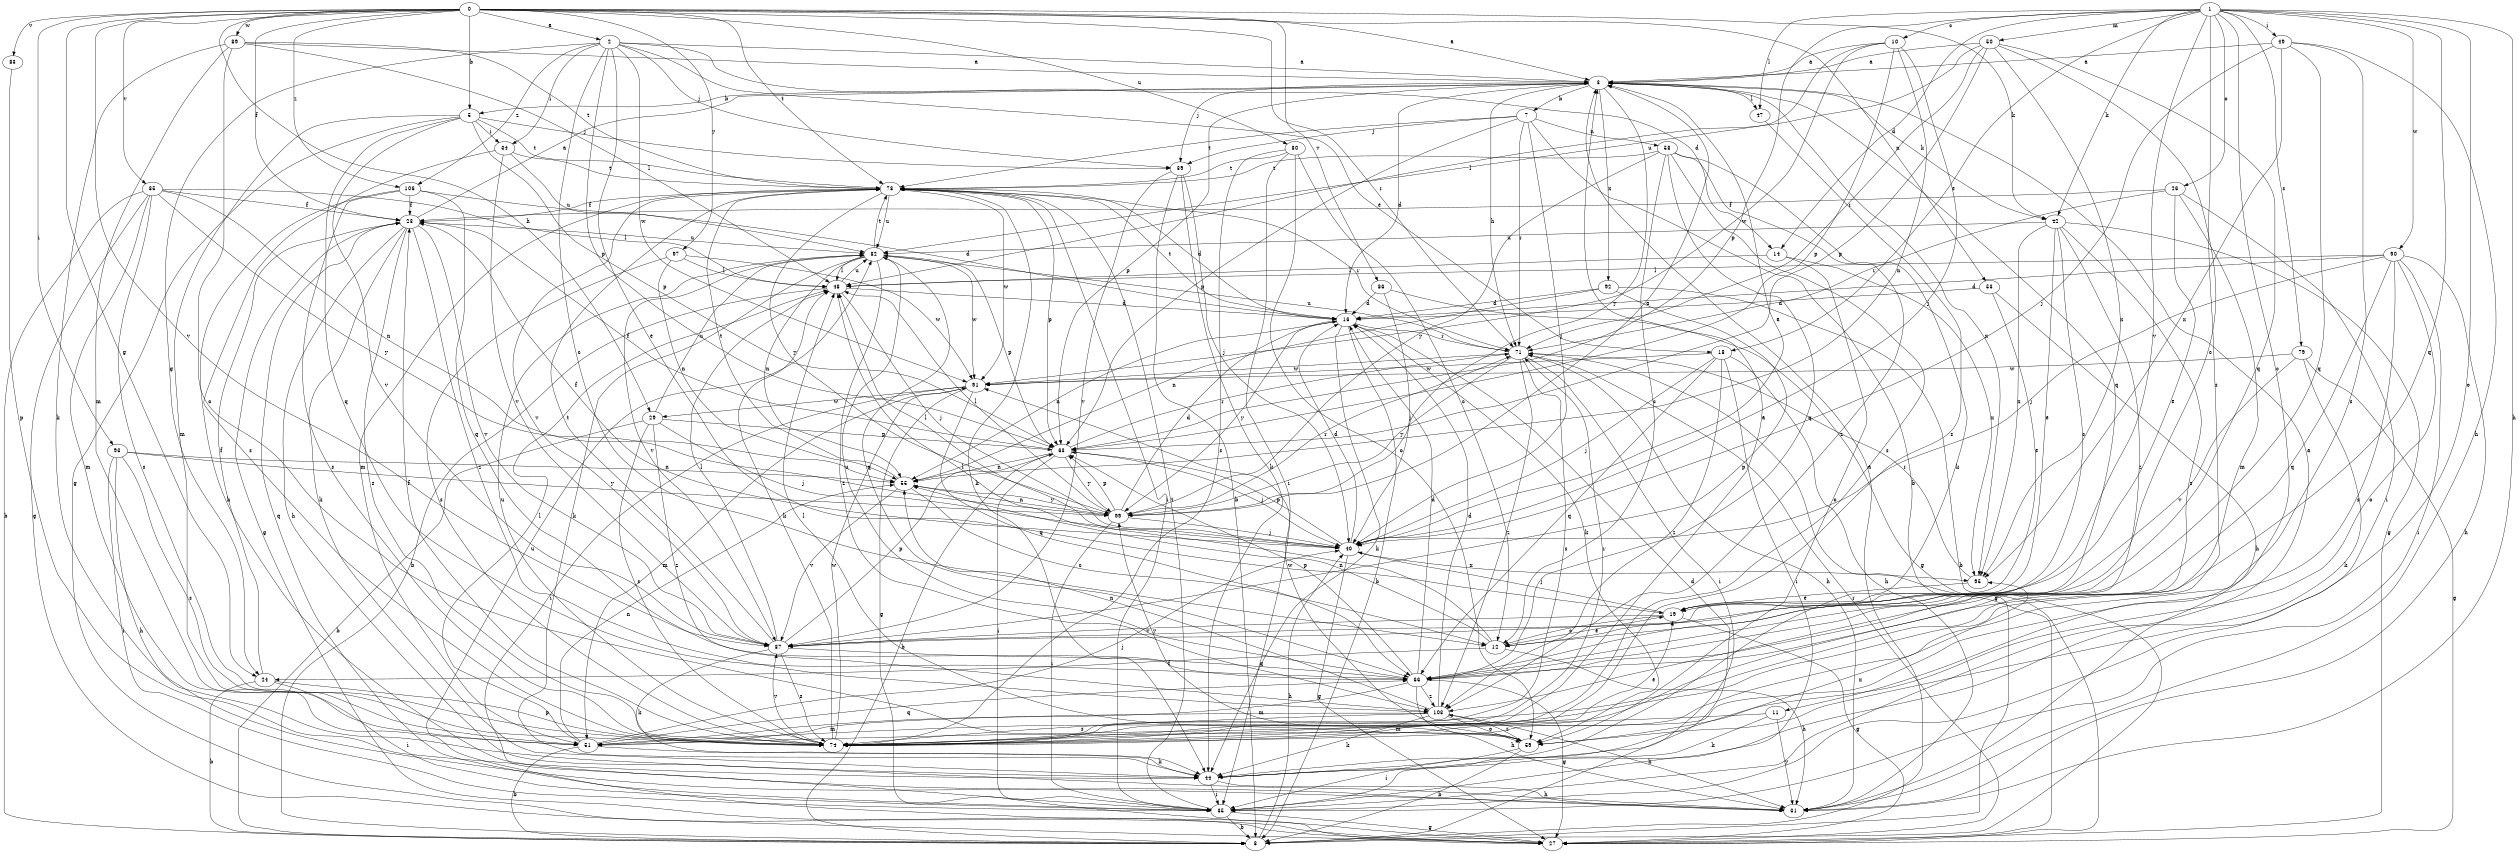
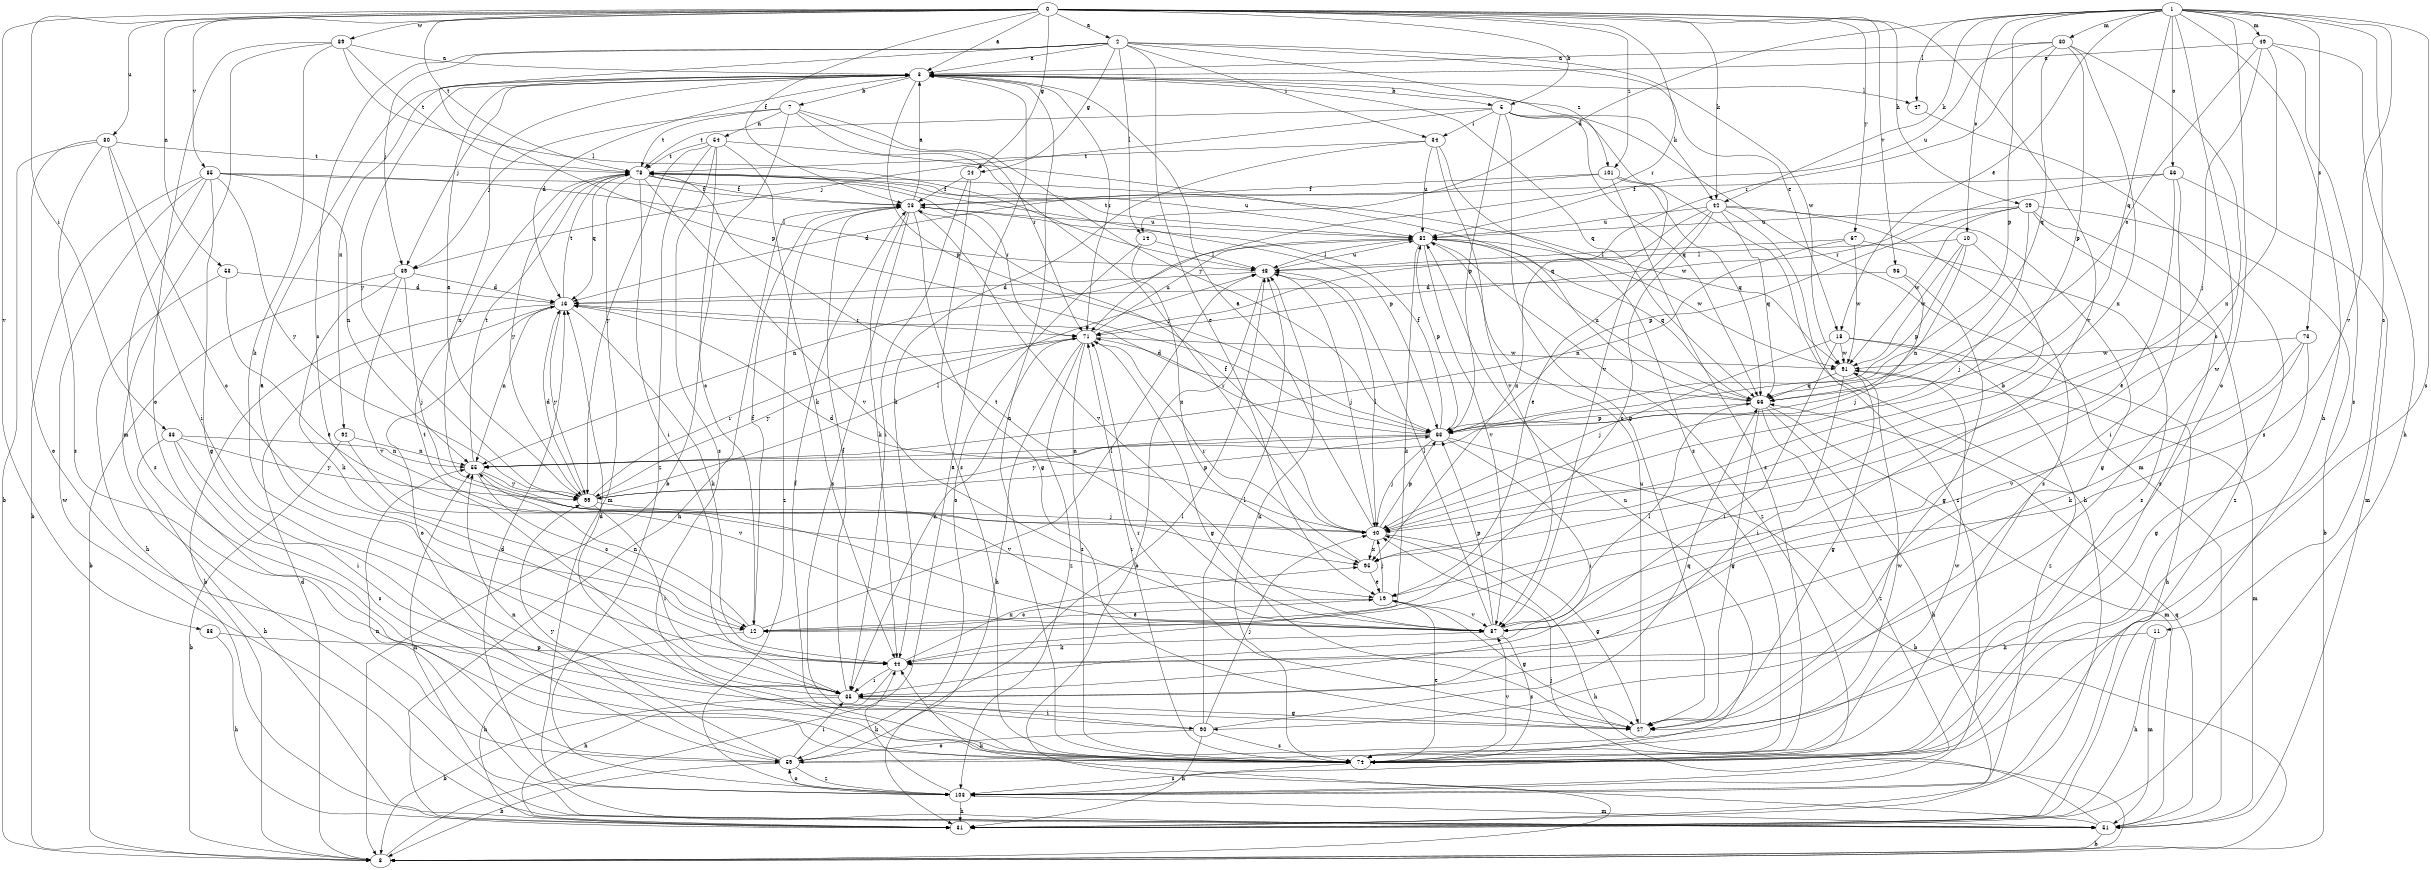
(2268, 26) -> (2256, 26)
(1990, 42) -> (2062, 42)
(1779, 71) -> none
(1667, 148) -> (717, 140)
(1697, 148) -> (1130, 140)
(410, 189) -> (1609, 173)
(2175, 189) -> (2173, 173)
(1493, 222) -> (1110, 206)
(676, 254) -> (1854, 239)
(1200, 254) -> (594, 239)
(1203, 287) -> (1201, 271)
(1381, 287) -> (1897, 271)
(1479, 303) -> (479, 287)
(1928, 304) -> (2004, 386)
(994, 318) -> (1436, 342)
(2302, 353) -> (2307, 337)
(2319, 369) -> (2127, 222)
(816, 402) -> (1927, 270)
(985, 421) -> (1035, 270)
(117, 451) -> (172, 435)
(88, 467) -> (65, 501)
(1744, 467) -> (741, 533)
(533, 477) -> none
(1022, 503) -> (584, 668)
(279, 516) -> (843, 451)
(1559, 519) -> (1765, 291)
(1587, 533) -> (422, 533)
(1720, 582) -> (935, 517)
(1262, 664) -> (1650, 517)
(913, 671) -> (754, 375)
(548, 713) -> (962, 468)
(1239, 719) -> (1162, 777)
(1960, 735) -> (1024, 713)
(1787, 762) -> (2136, 730)
none -> (414, 816)
(642, 839) -> (3, 642)
